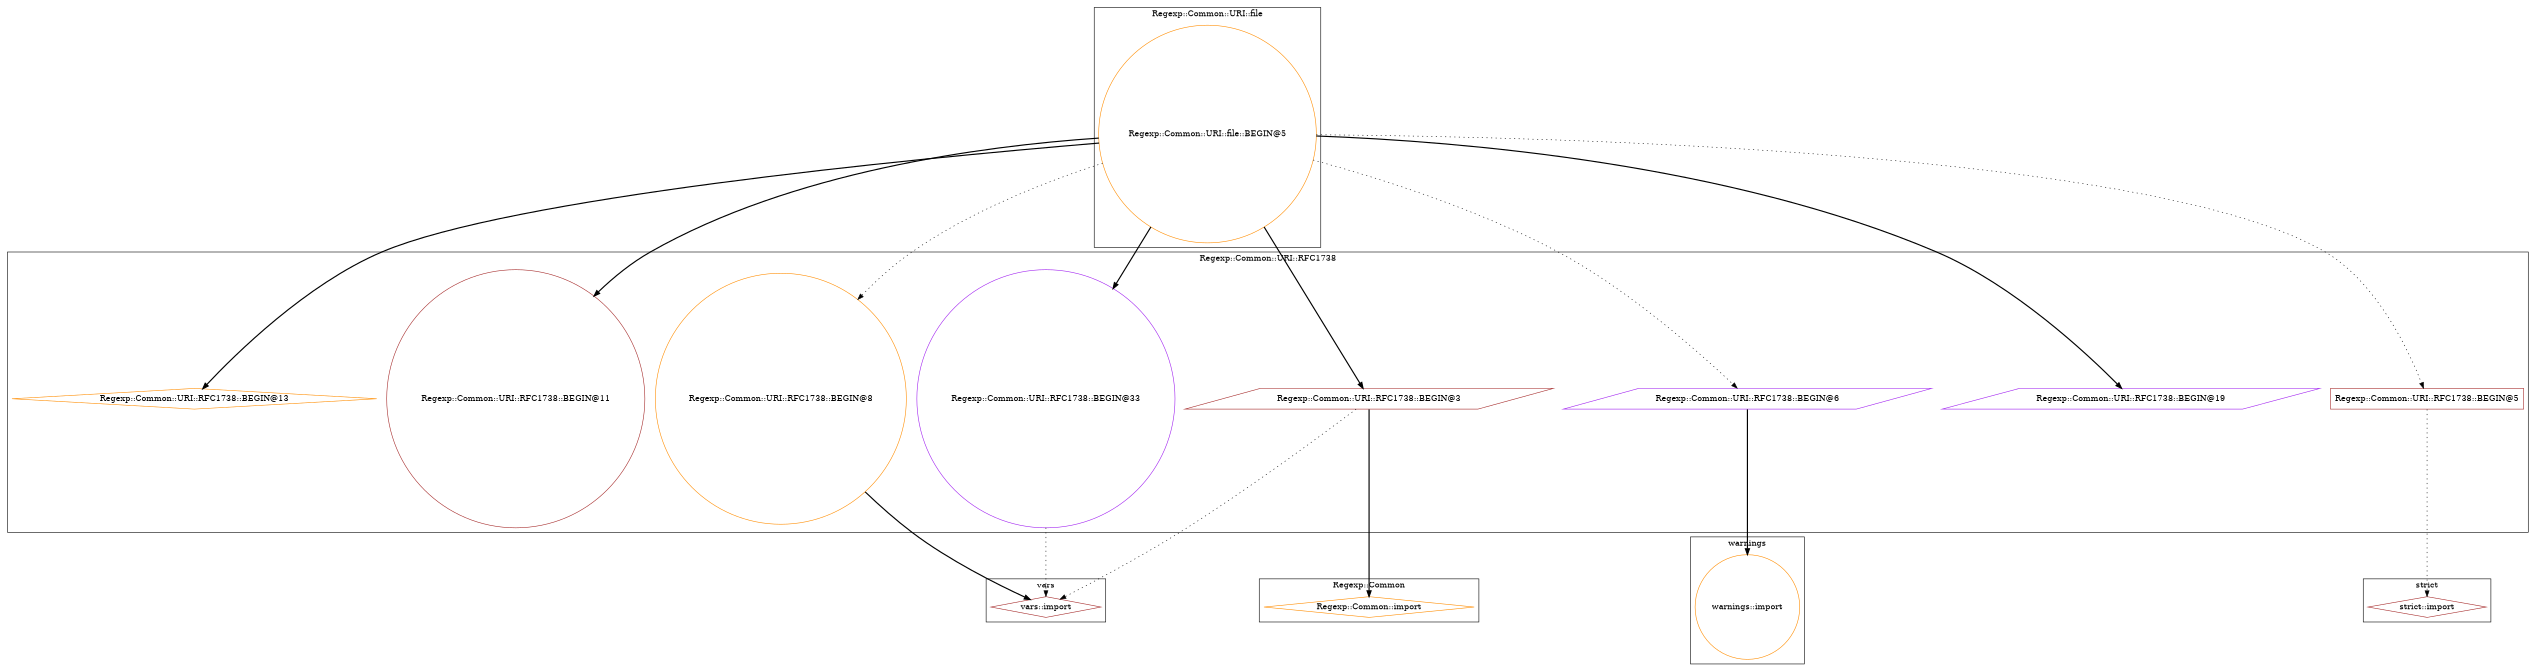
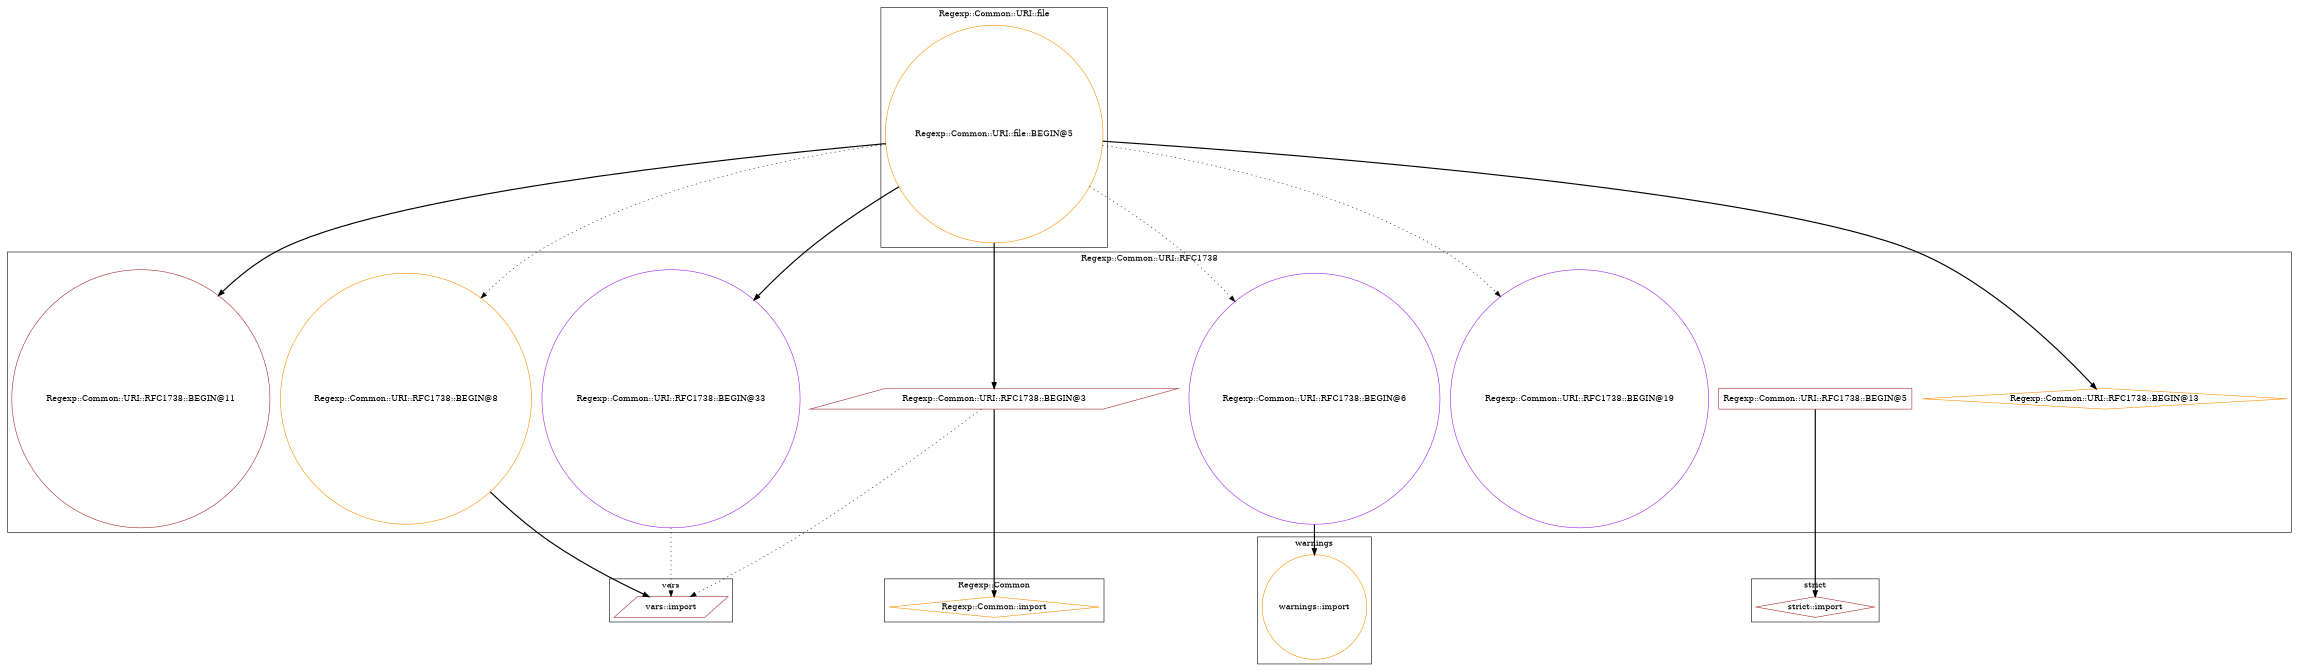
(1909, 163) -> none
(1742, 190) -> (1310, 192)
(1747, 399) -> (1314, 399)
(2131, 399) -> (1580, 399)
(2427, 500) -> (1815, 500)
(1046, 607) -> (671, 607)
